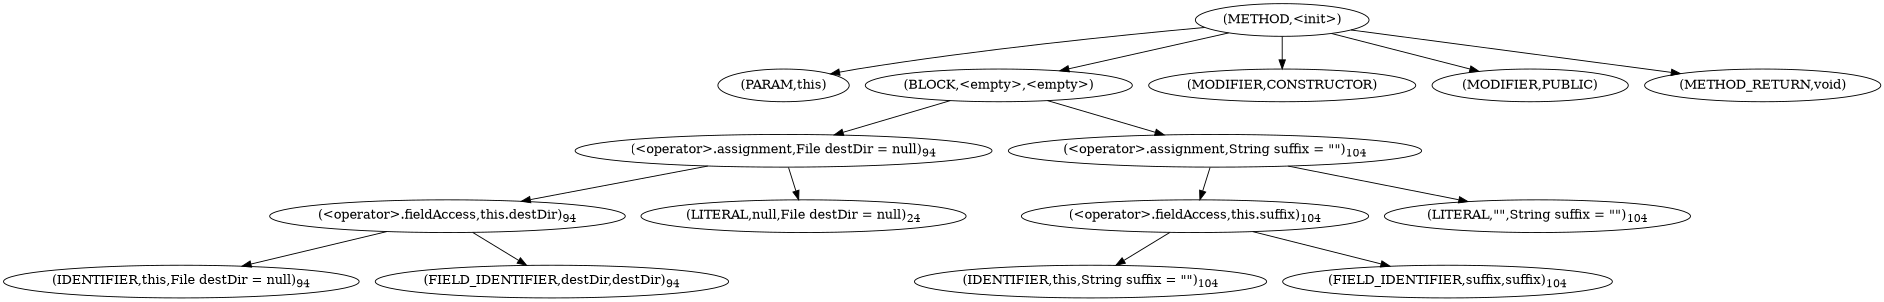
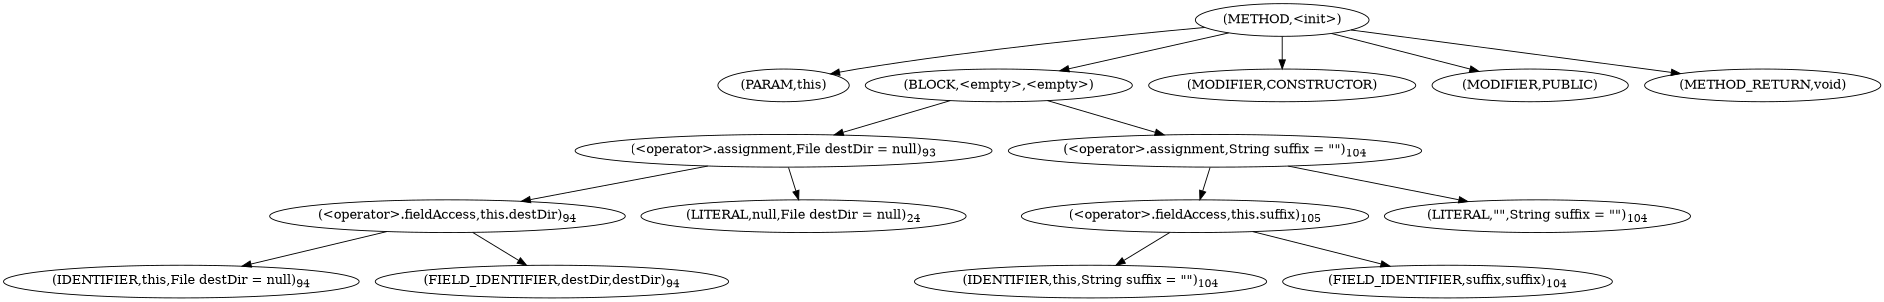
(929, 149) -> (929, 149)
(1311, 215) -> (1311, 215)
